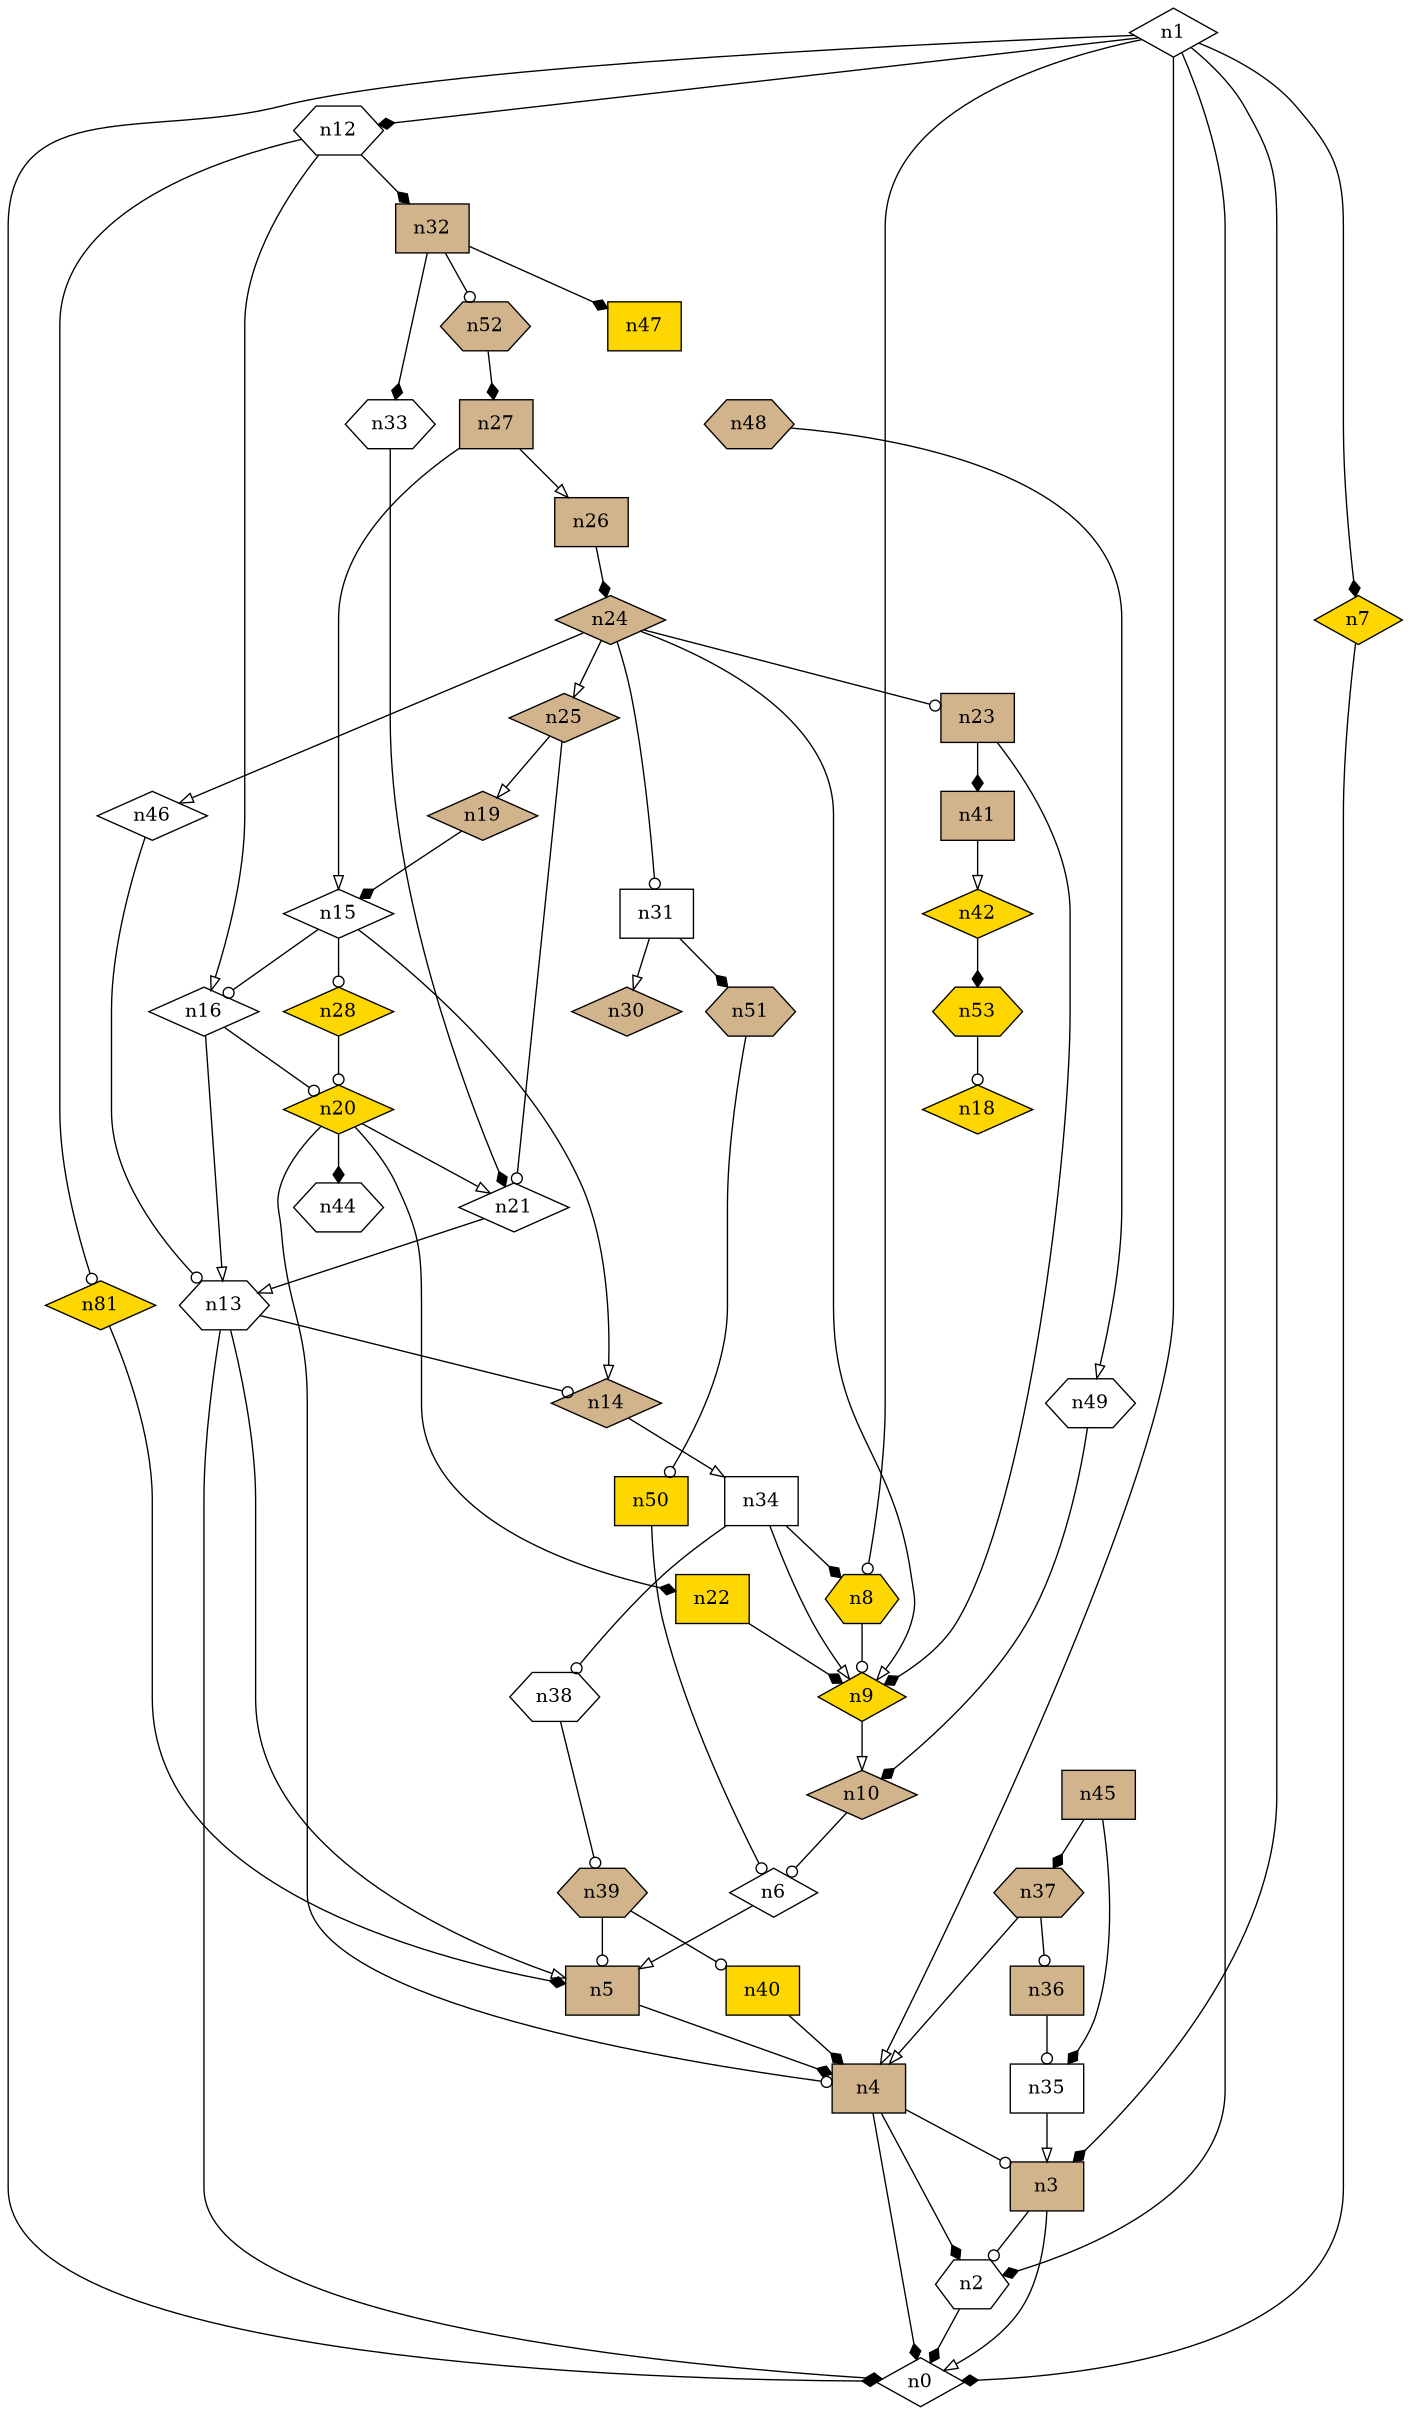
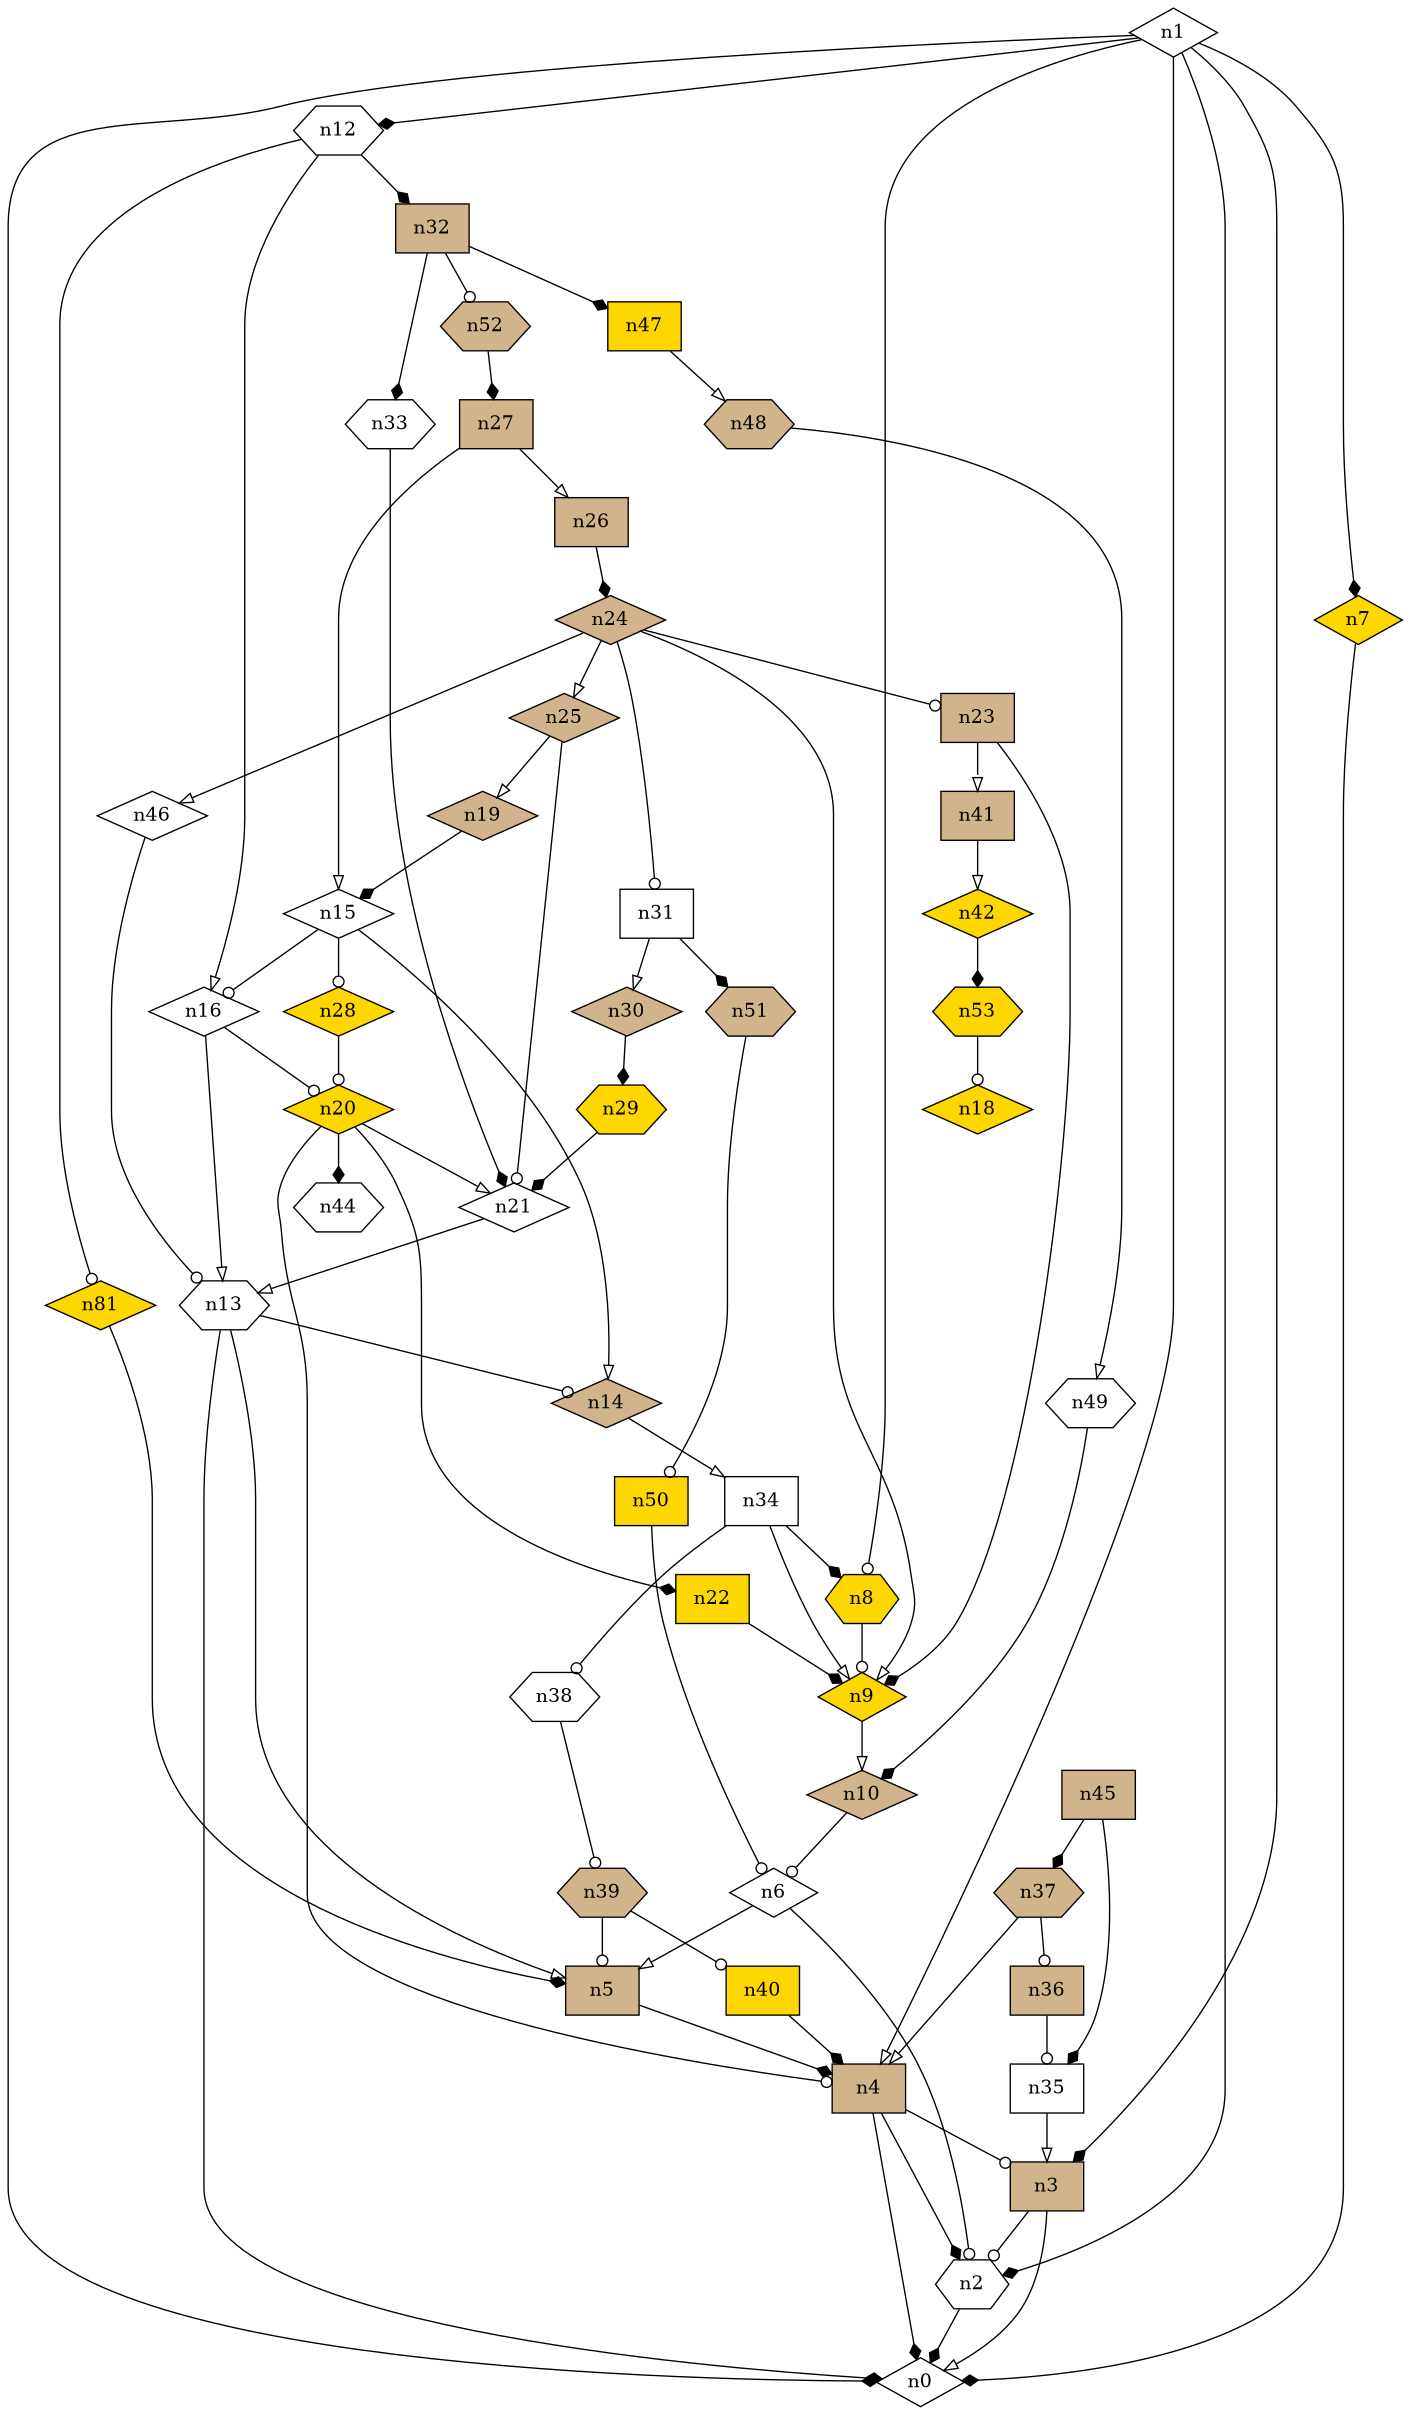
none -> (693, 371)
(978, 759) -> (978, 759)
none -> (621, 1110)
none -> (915, 2059)
